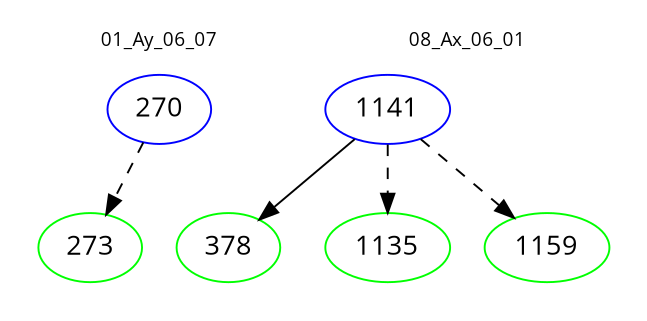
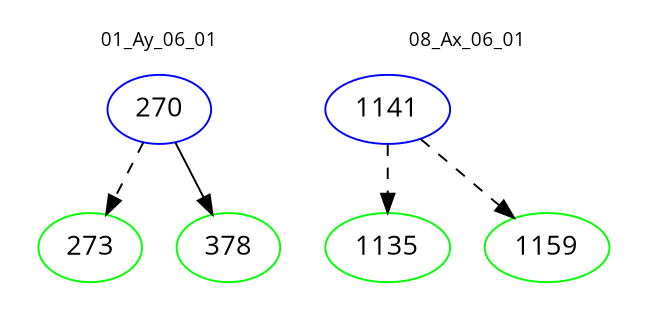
(159, 41) -> (159, 41)
(323, 166) -> (189, 170)
